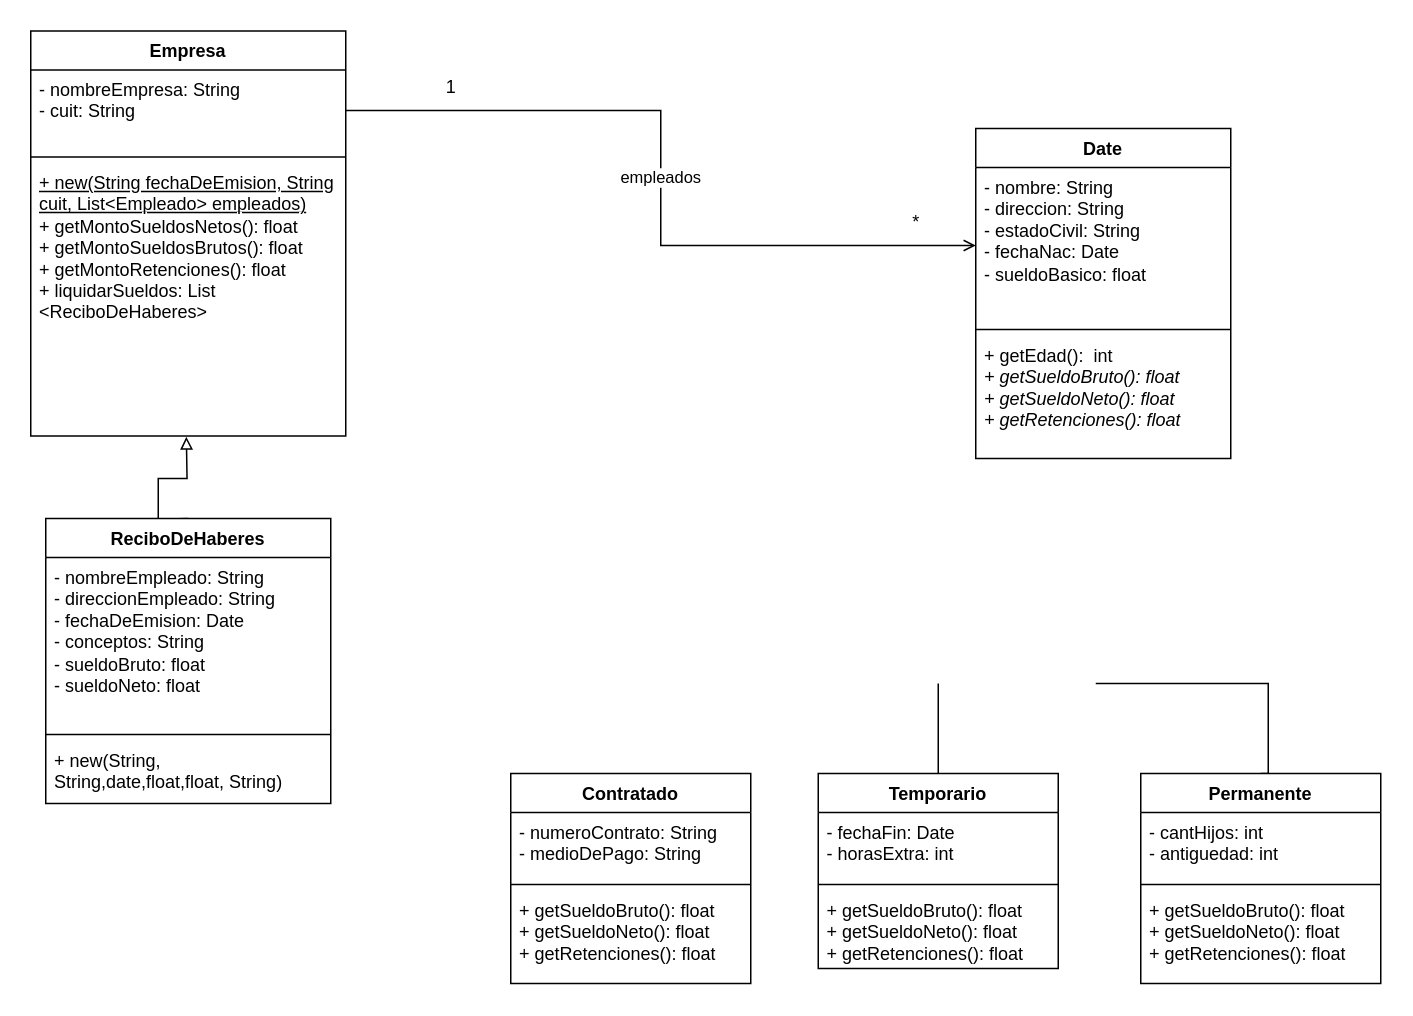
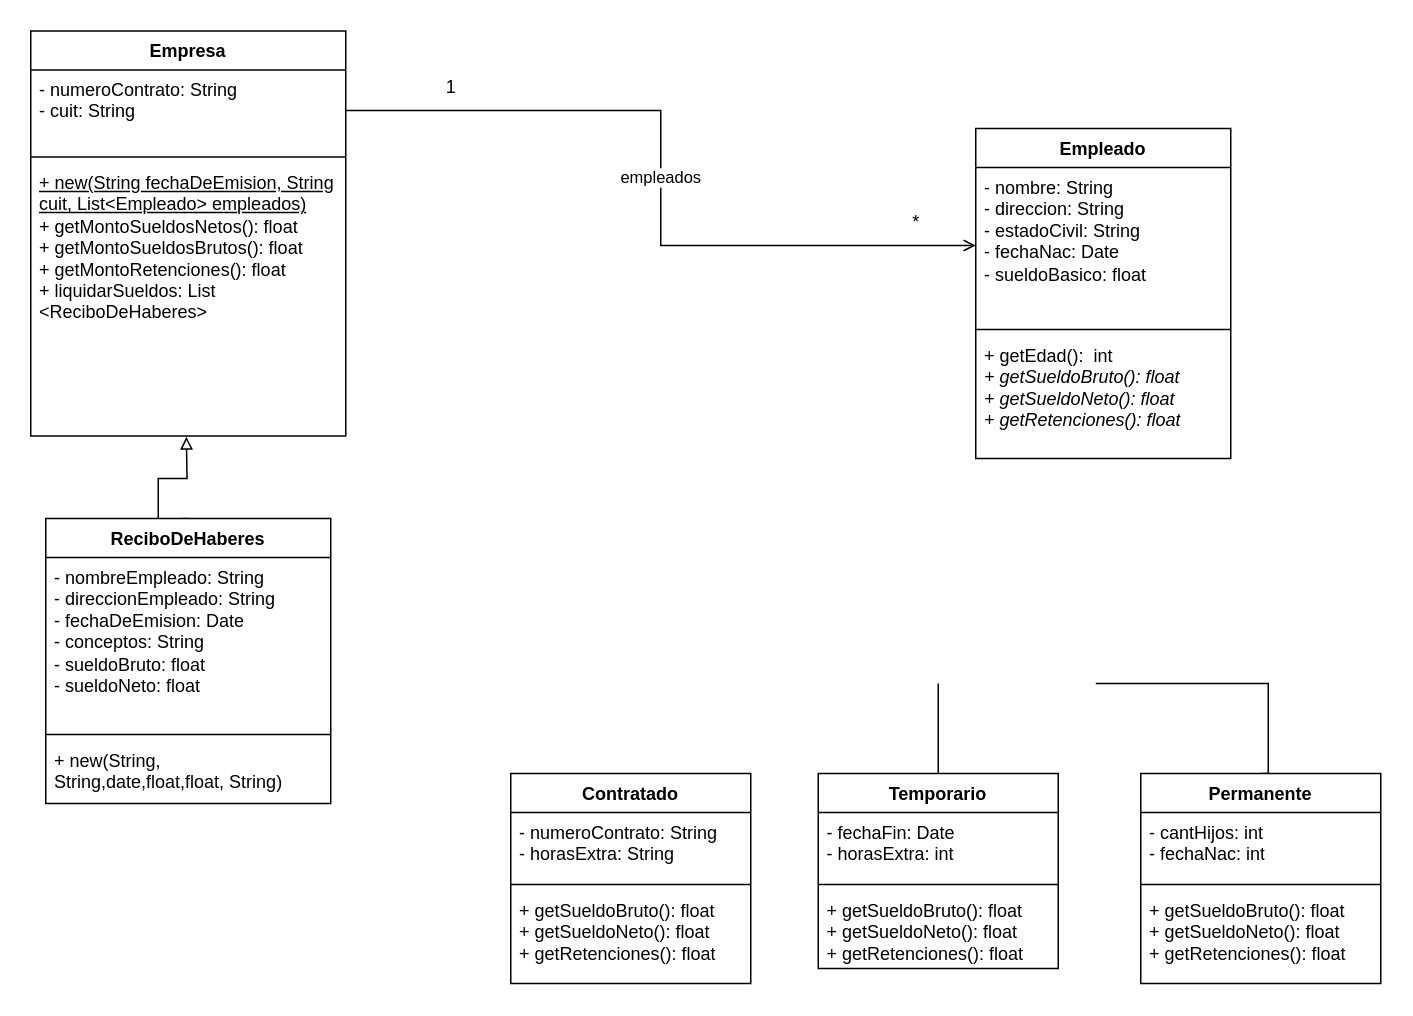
(146, 102) -> (151, 102)
(1103, 150) -> (1103, 150)
(631, 844) -> (631, 844)
(1224, 844) -> (1219, 844)
